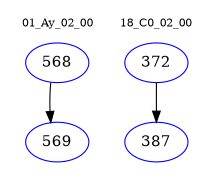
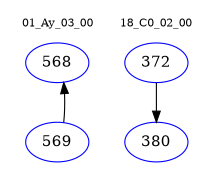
(58, 24) -> (58, 24)
(50, 97) -> (65, 108)
(156, 142) -> (156, 142)
